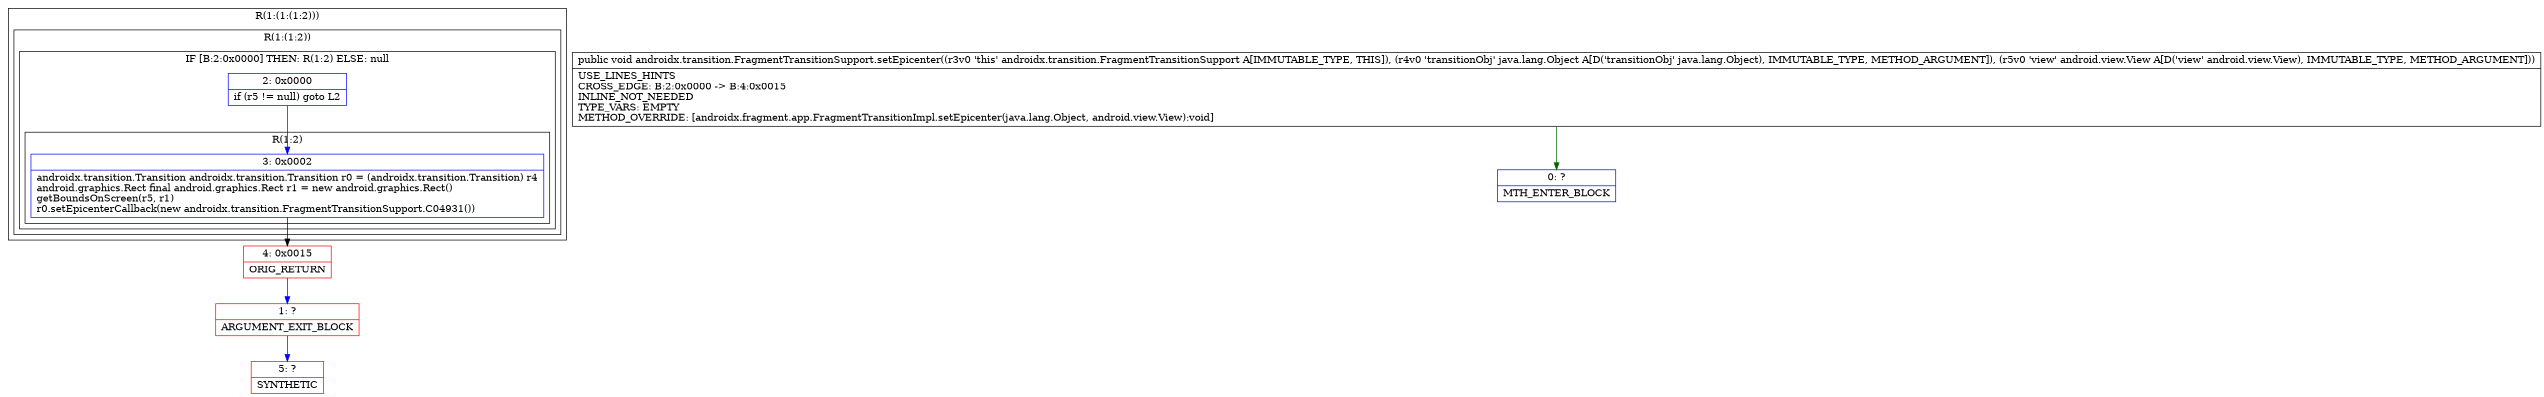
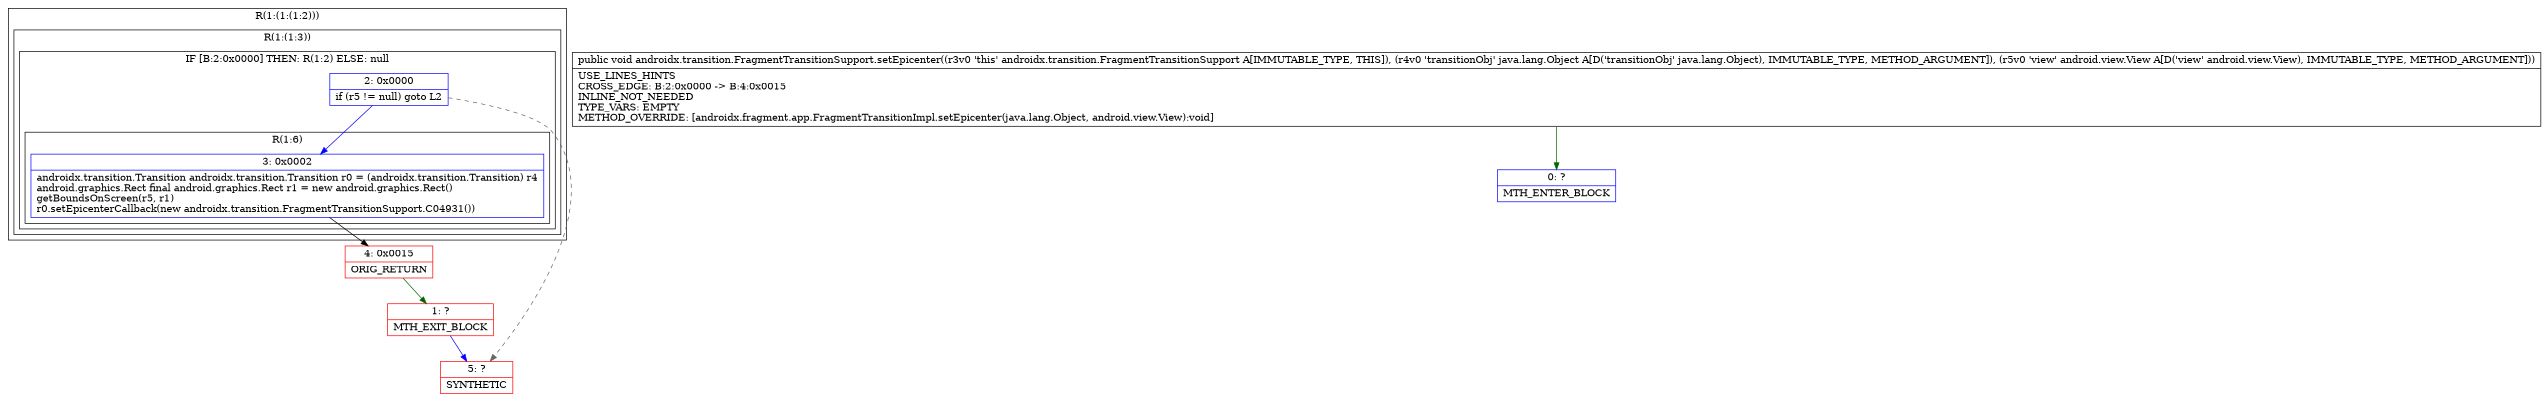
(287, 38) -> (287, 38)
(287, 140) -> (287, 140)
none -> (571, 196)
(287, 287) -> (412, 288)
(287, 327) -> (440, 327)
